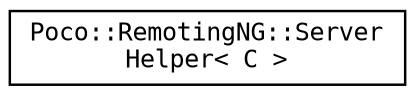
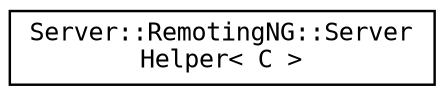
(207, 48) -> (222, 48)
